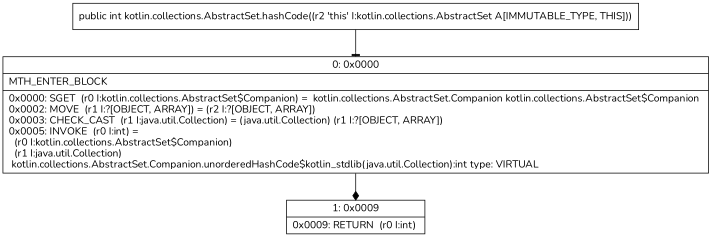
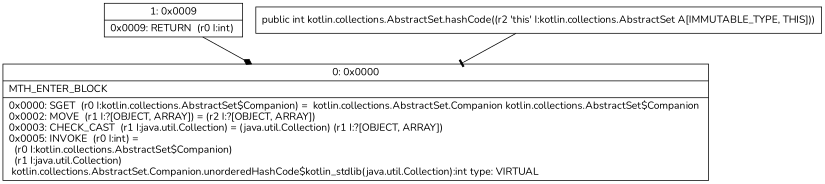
(356, 182) -> (223, 48)
